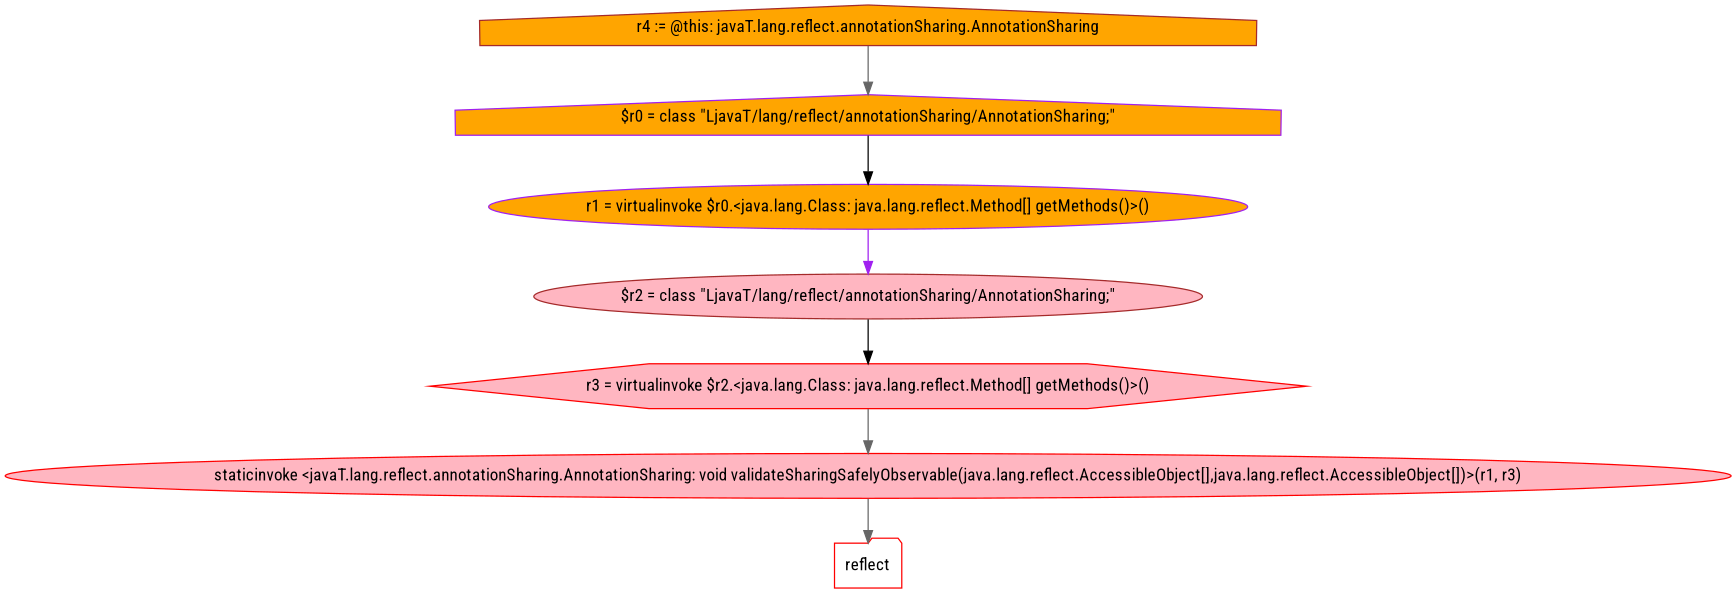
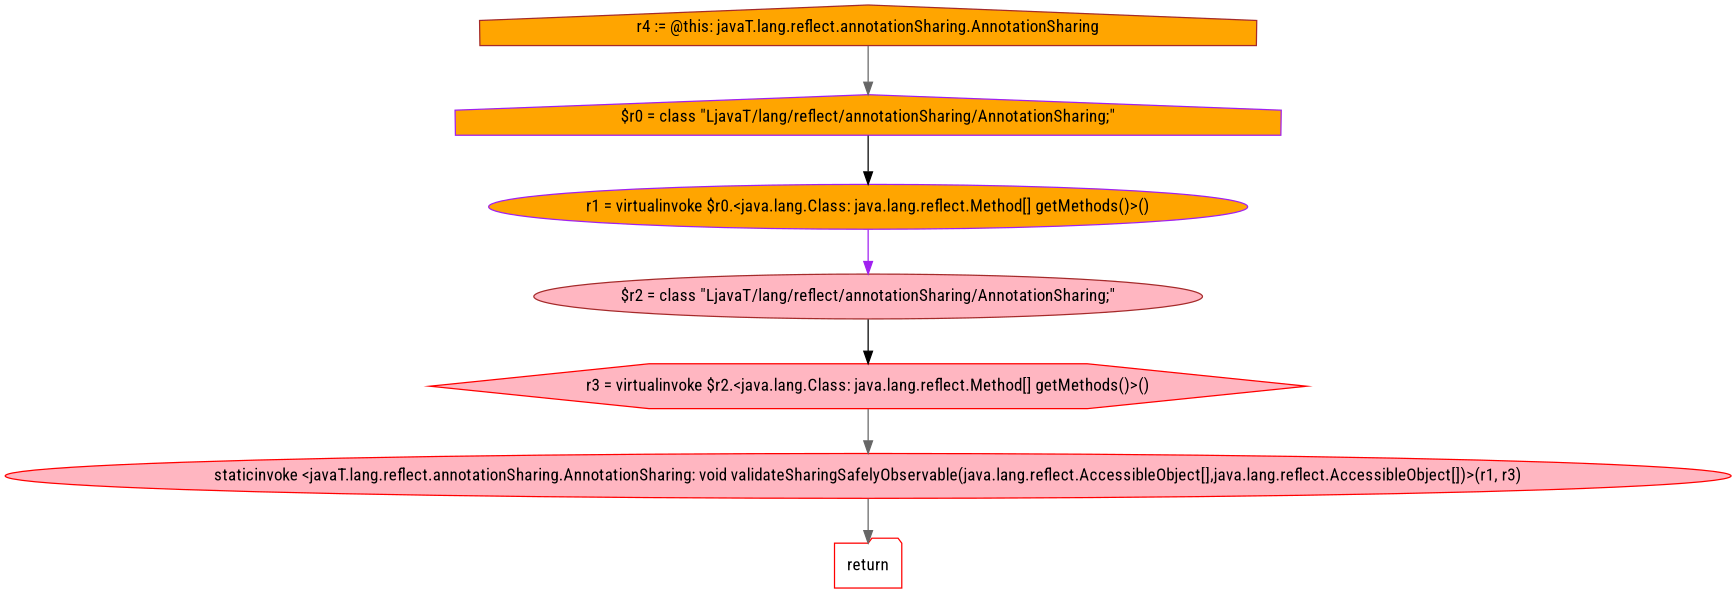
(868, 566) -> (868, 566)
